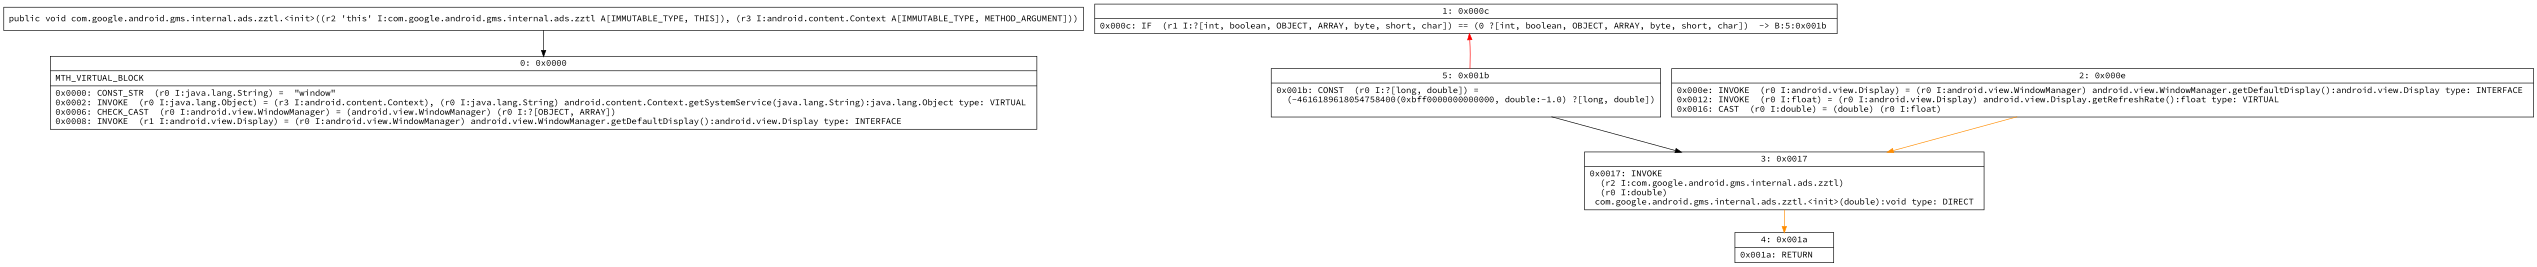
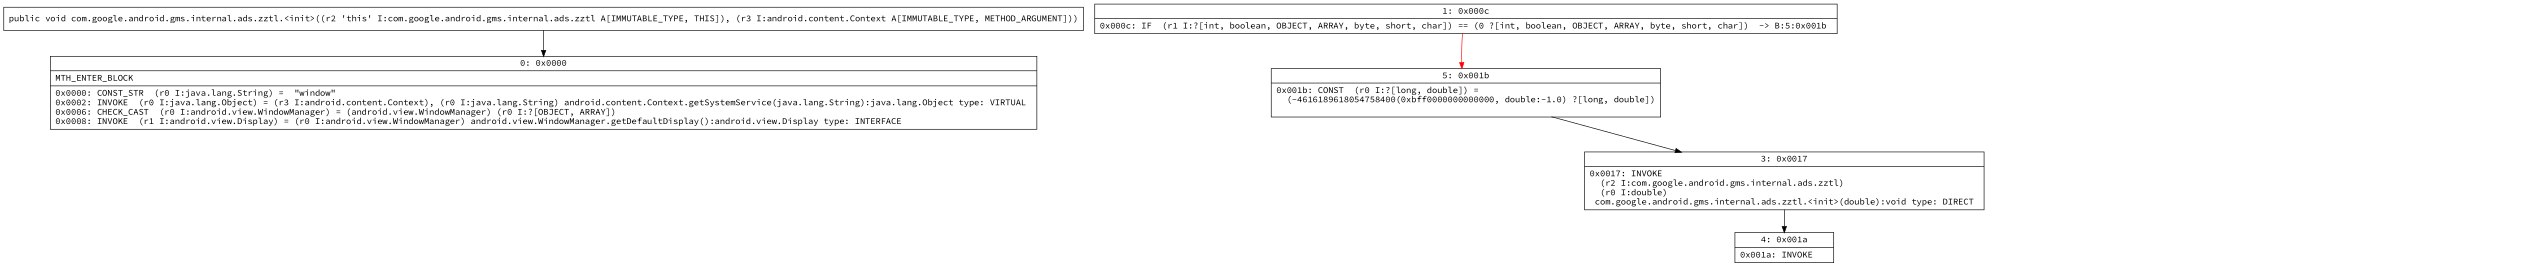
(1470, 54) -> (1462, 48)
(100, 78) -> (94, 78)
(2103, 93) -> none
(1784, 218) -> (1784, 218)
(1784, 255) -> (1784, 255)
